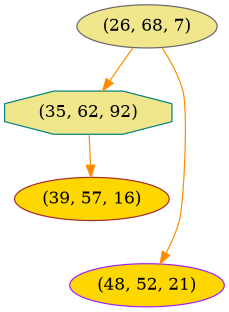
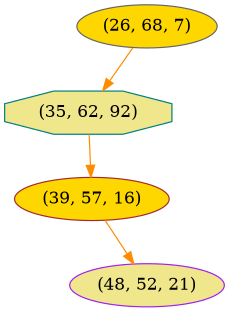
(147, 26) -> (147, 26)
(185, 149) -> (116, 237)
(147, 285) -> (147, 285)
